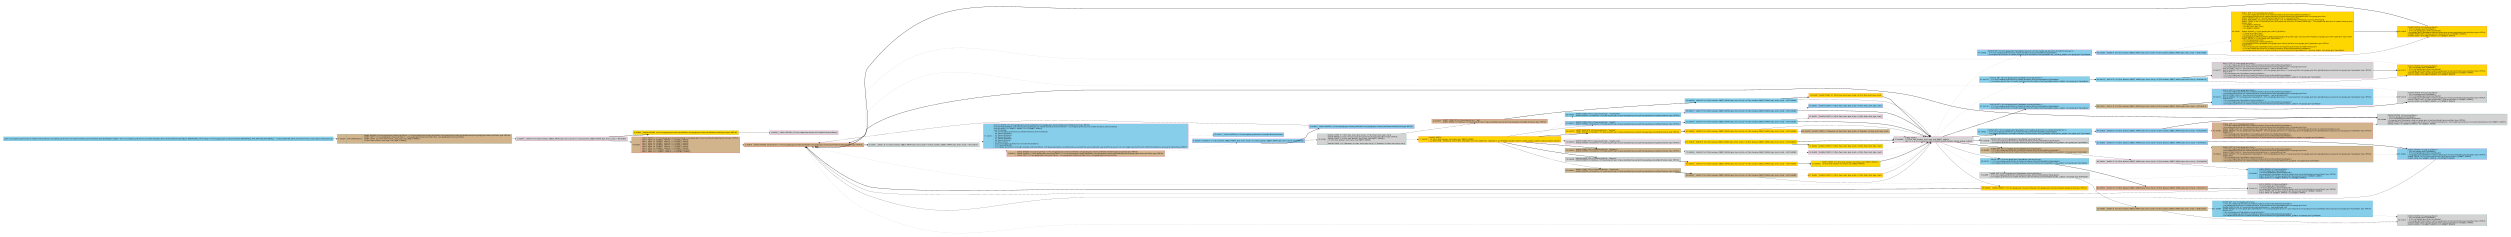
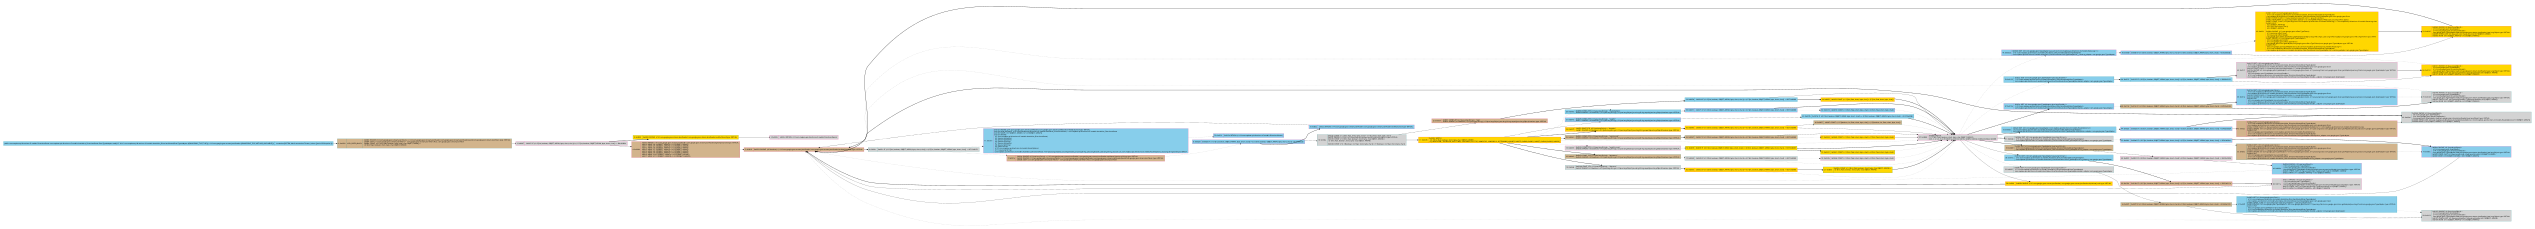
(1846, 116) -> none
